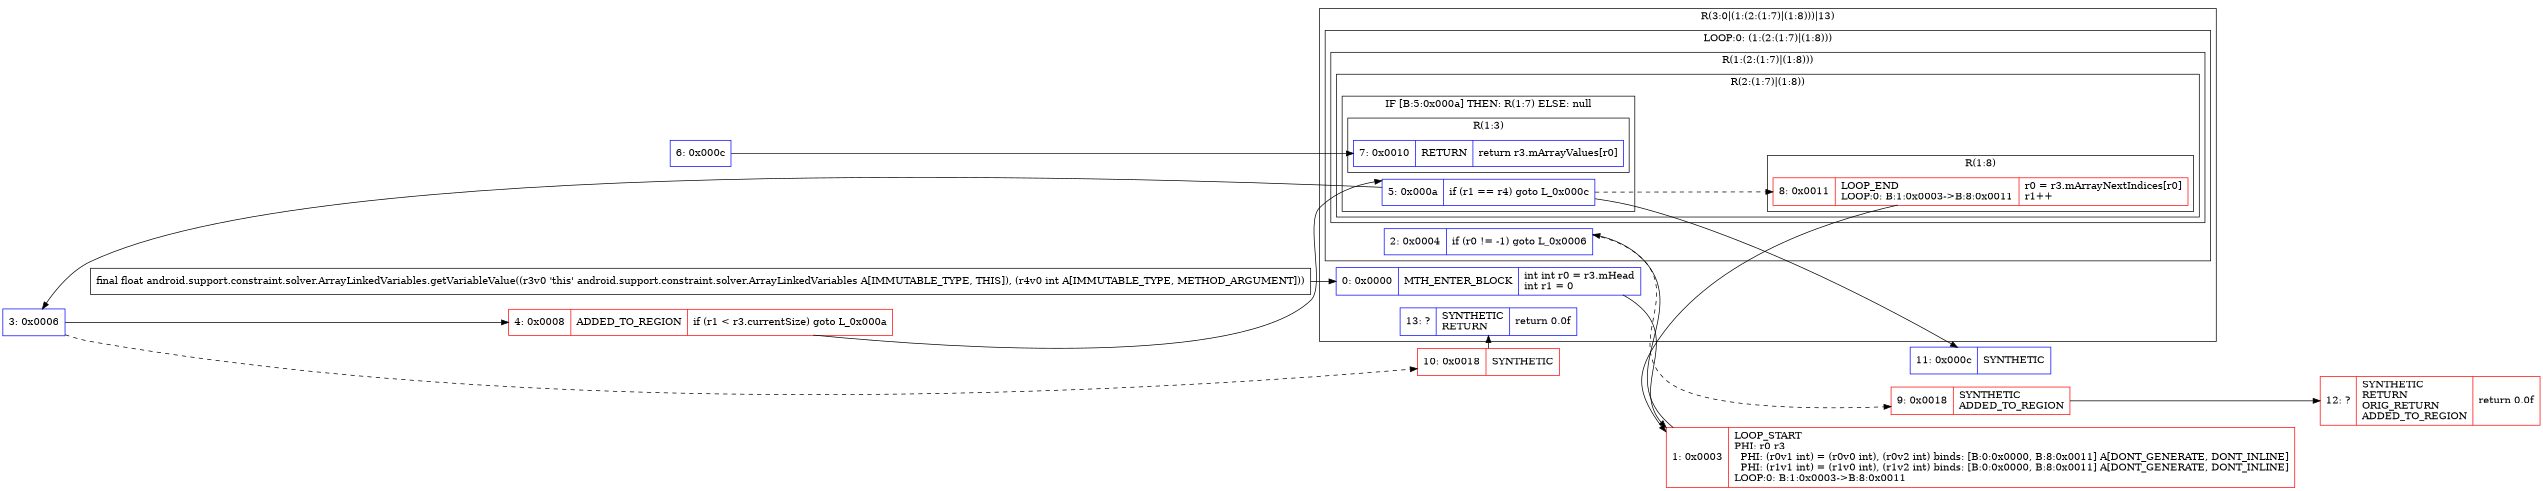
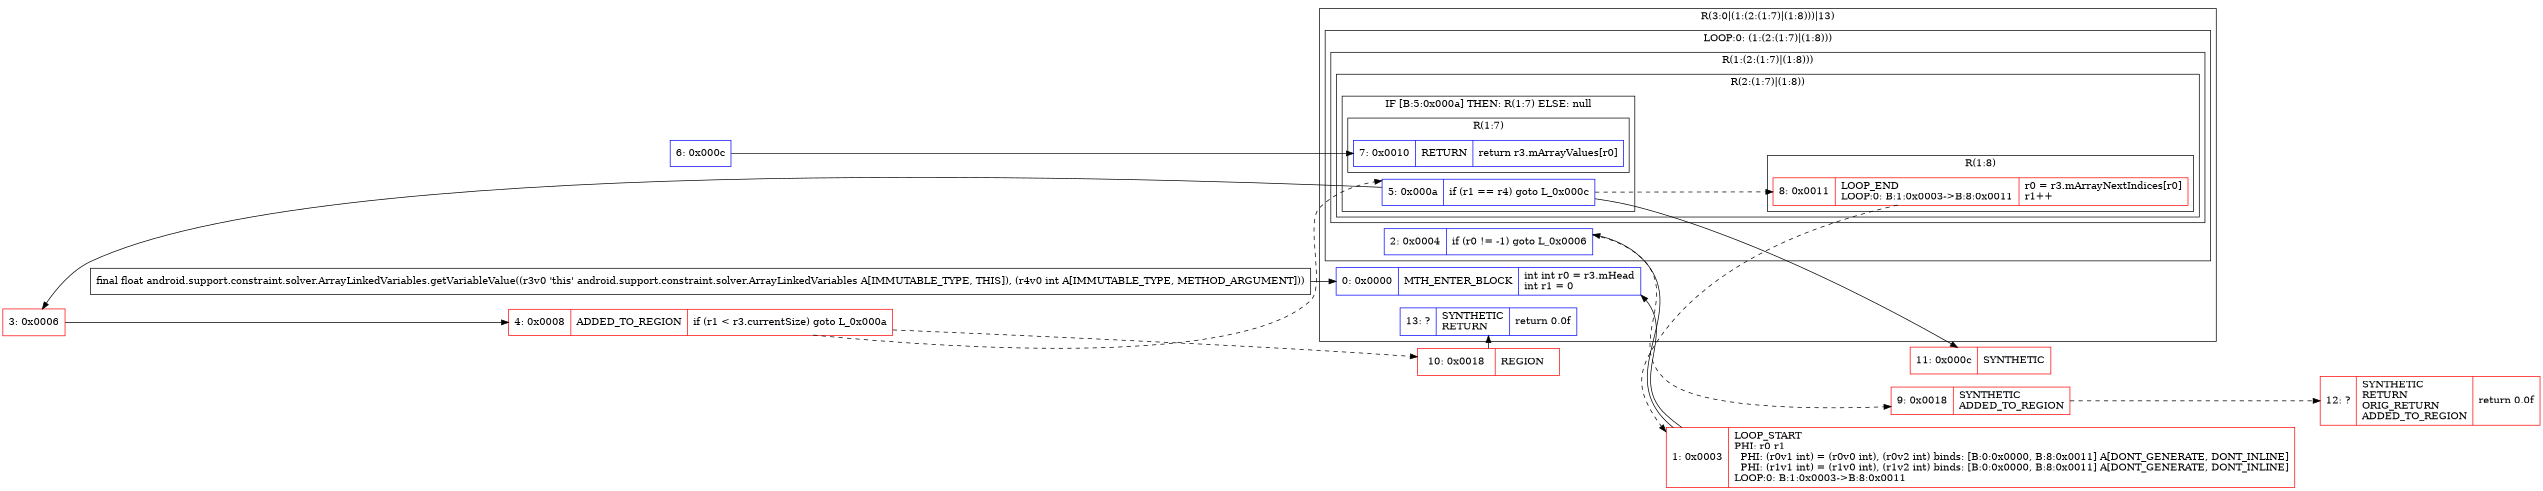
(1488, 126) -> (1488, 126)
(1725, 276) -> (1725, 276)
(34, 322) -> (34, 322)
(1144, 345) -> (1128, 346)
(1656, 353) -> (1651, 369)
(1981, 361) -> (1981, 361)
(1523, 362) -> (1522, 362)
(736, 394) -> (1139, 341)
(2191, 401) -> (2191, 401)
(1761, 446) -> (1761, 446)
